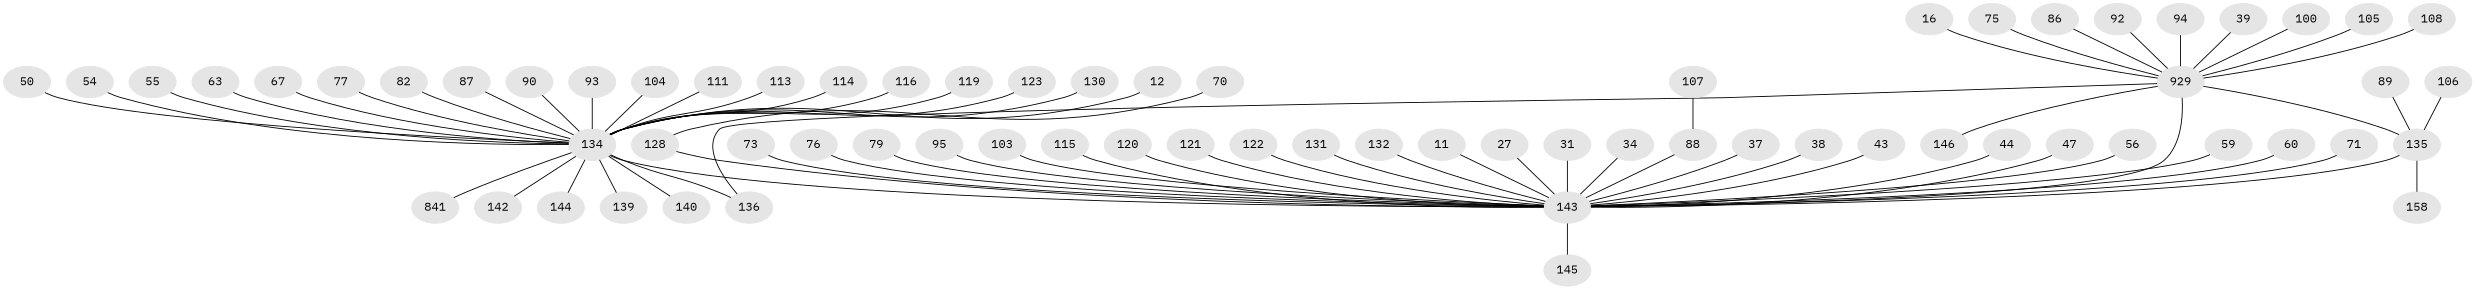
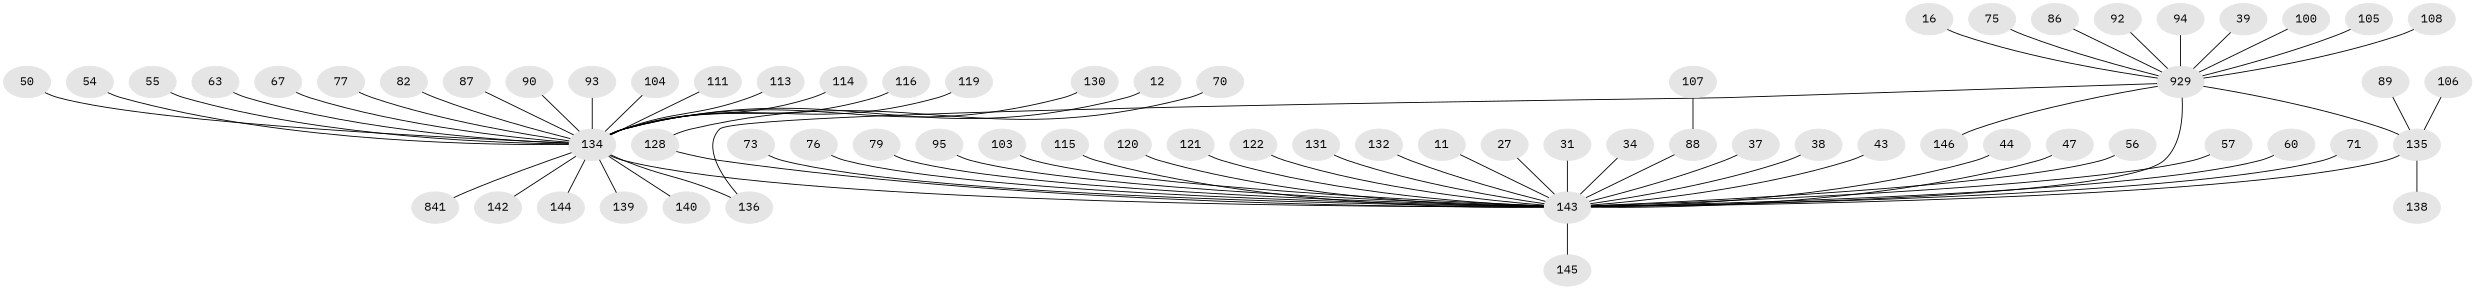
(1032, 82) -> none
(2229, 145) -> (2229, 145)
(2417, 208) -> (2417, 208)
